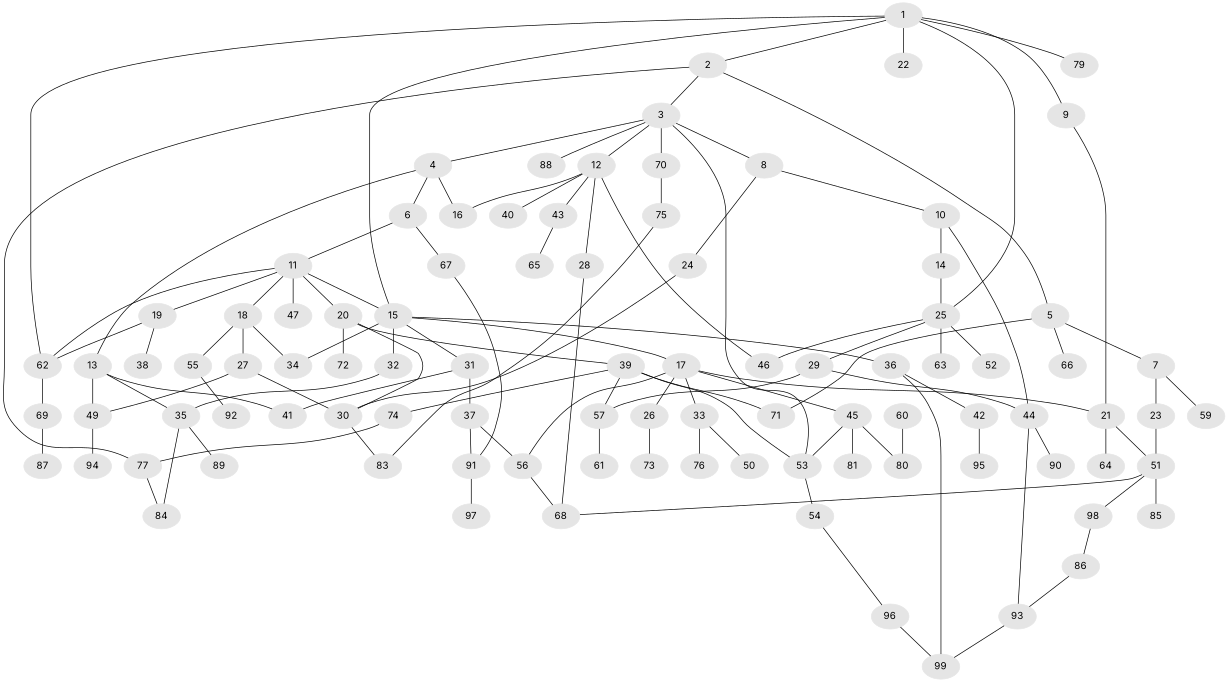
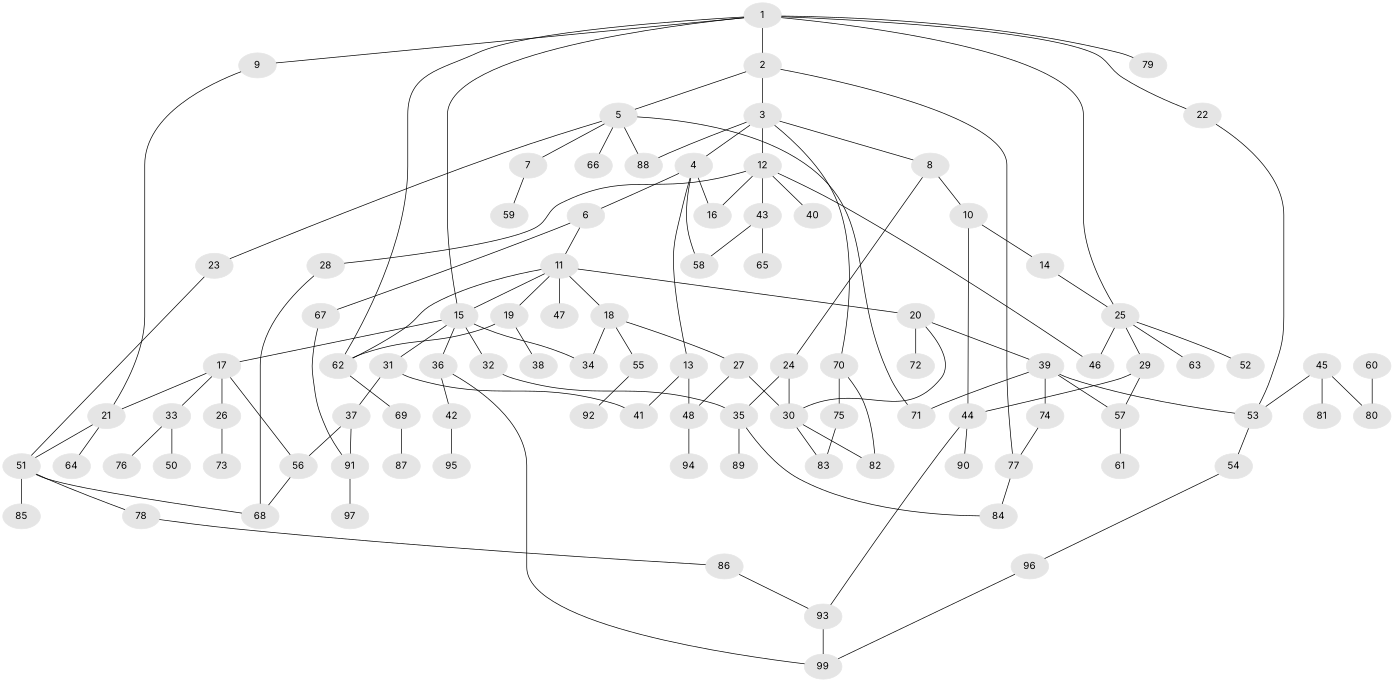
none -> (631, 141)
none -> (699, 266)
(726, 306) -> (1284, 253)
(137, 391) -> (767, 388)
(767, 391) -> none
(1156, 391) -> (414, 186)
(93, 416) -> (689, 416)
none -> (875, 466)
(1093, 516) -> (141, 516)
